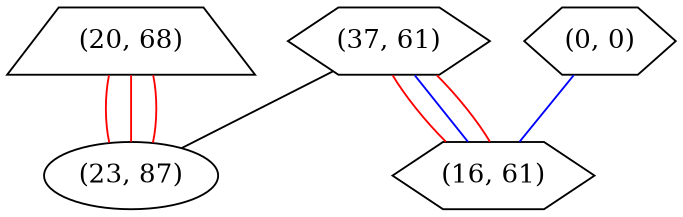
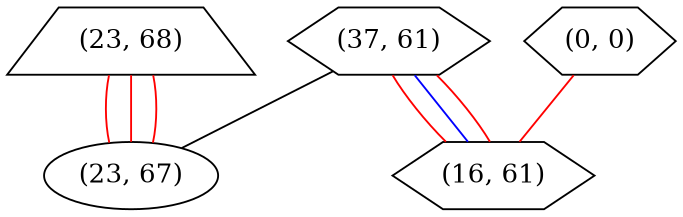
(131, 41) -> (131, 41)
(547, 109) -> (547, 109)
(131, 176) -> (131, 176)
